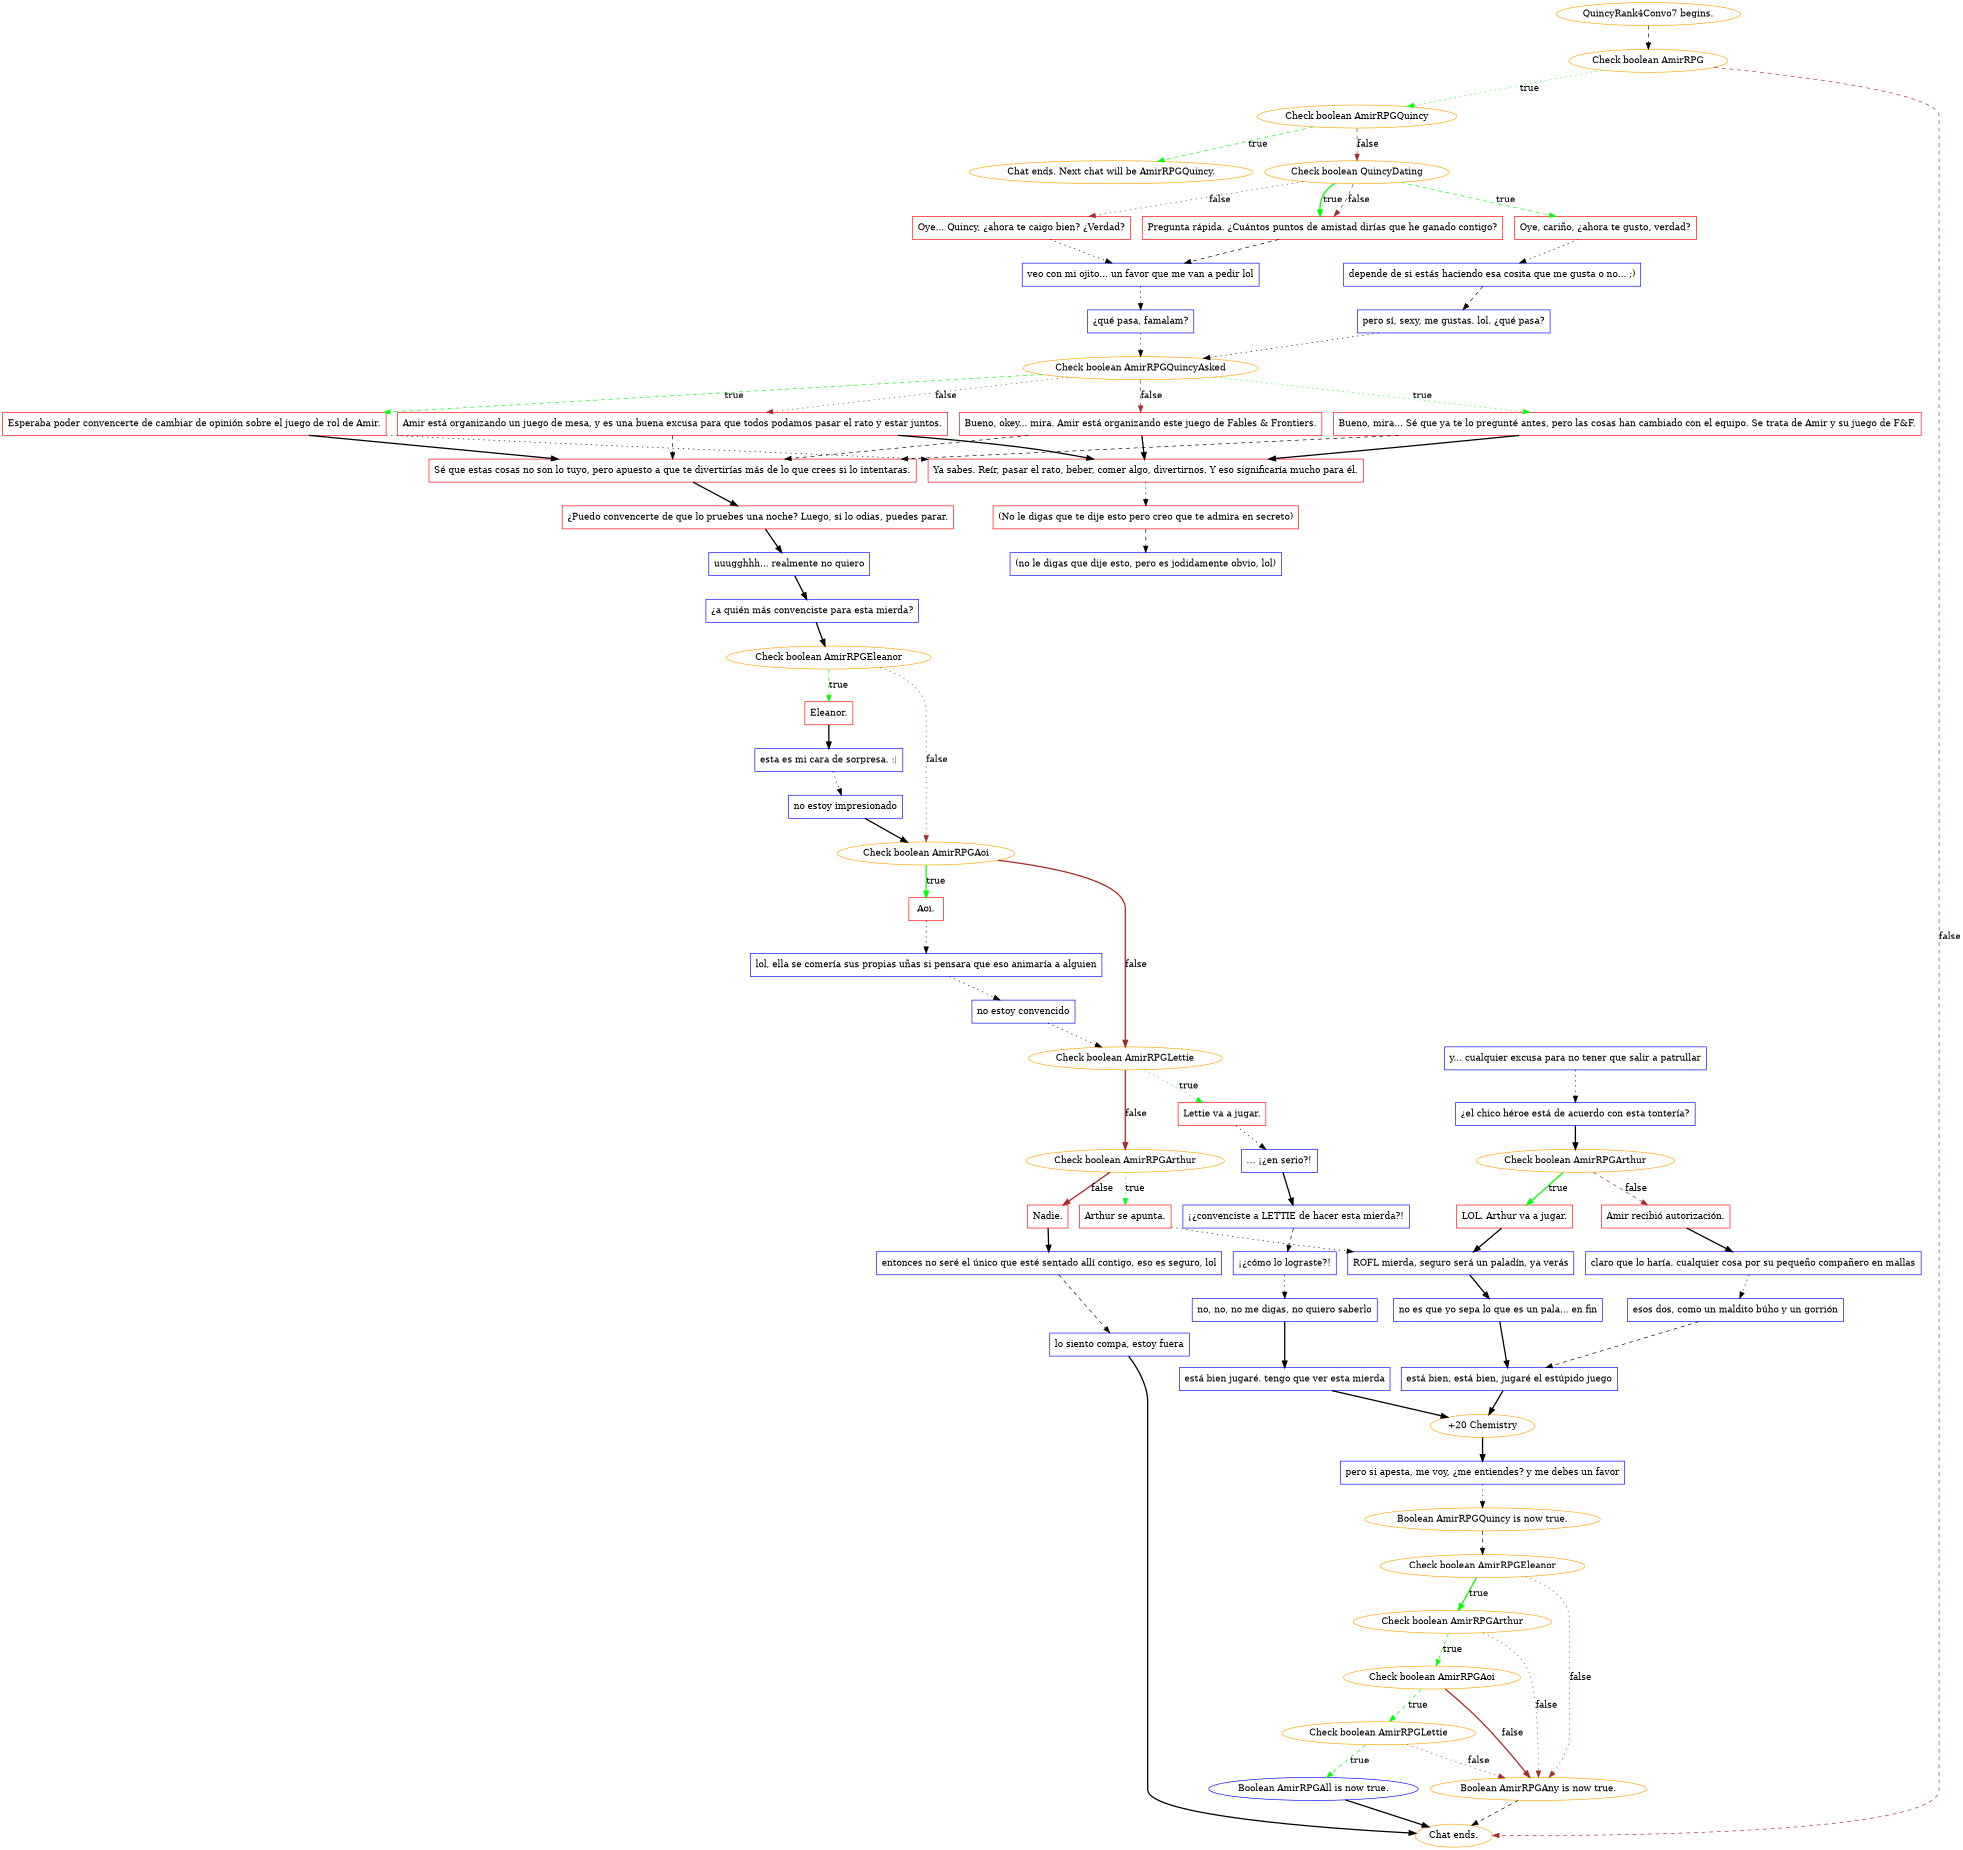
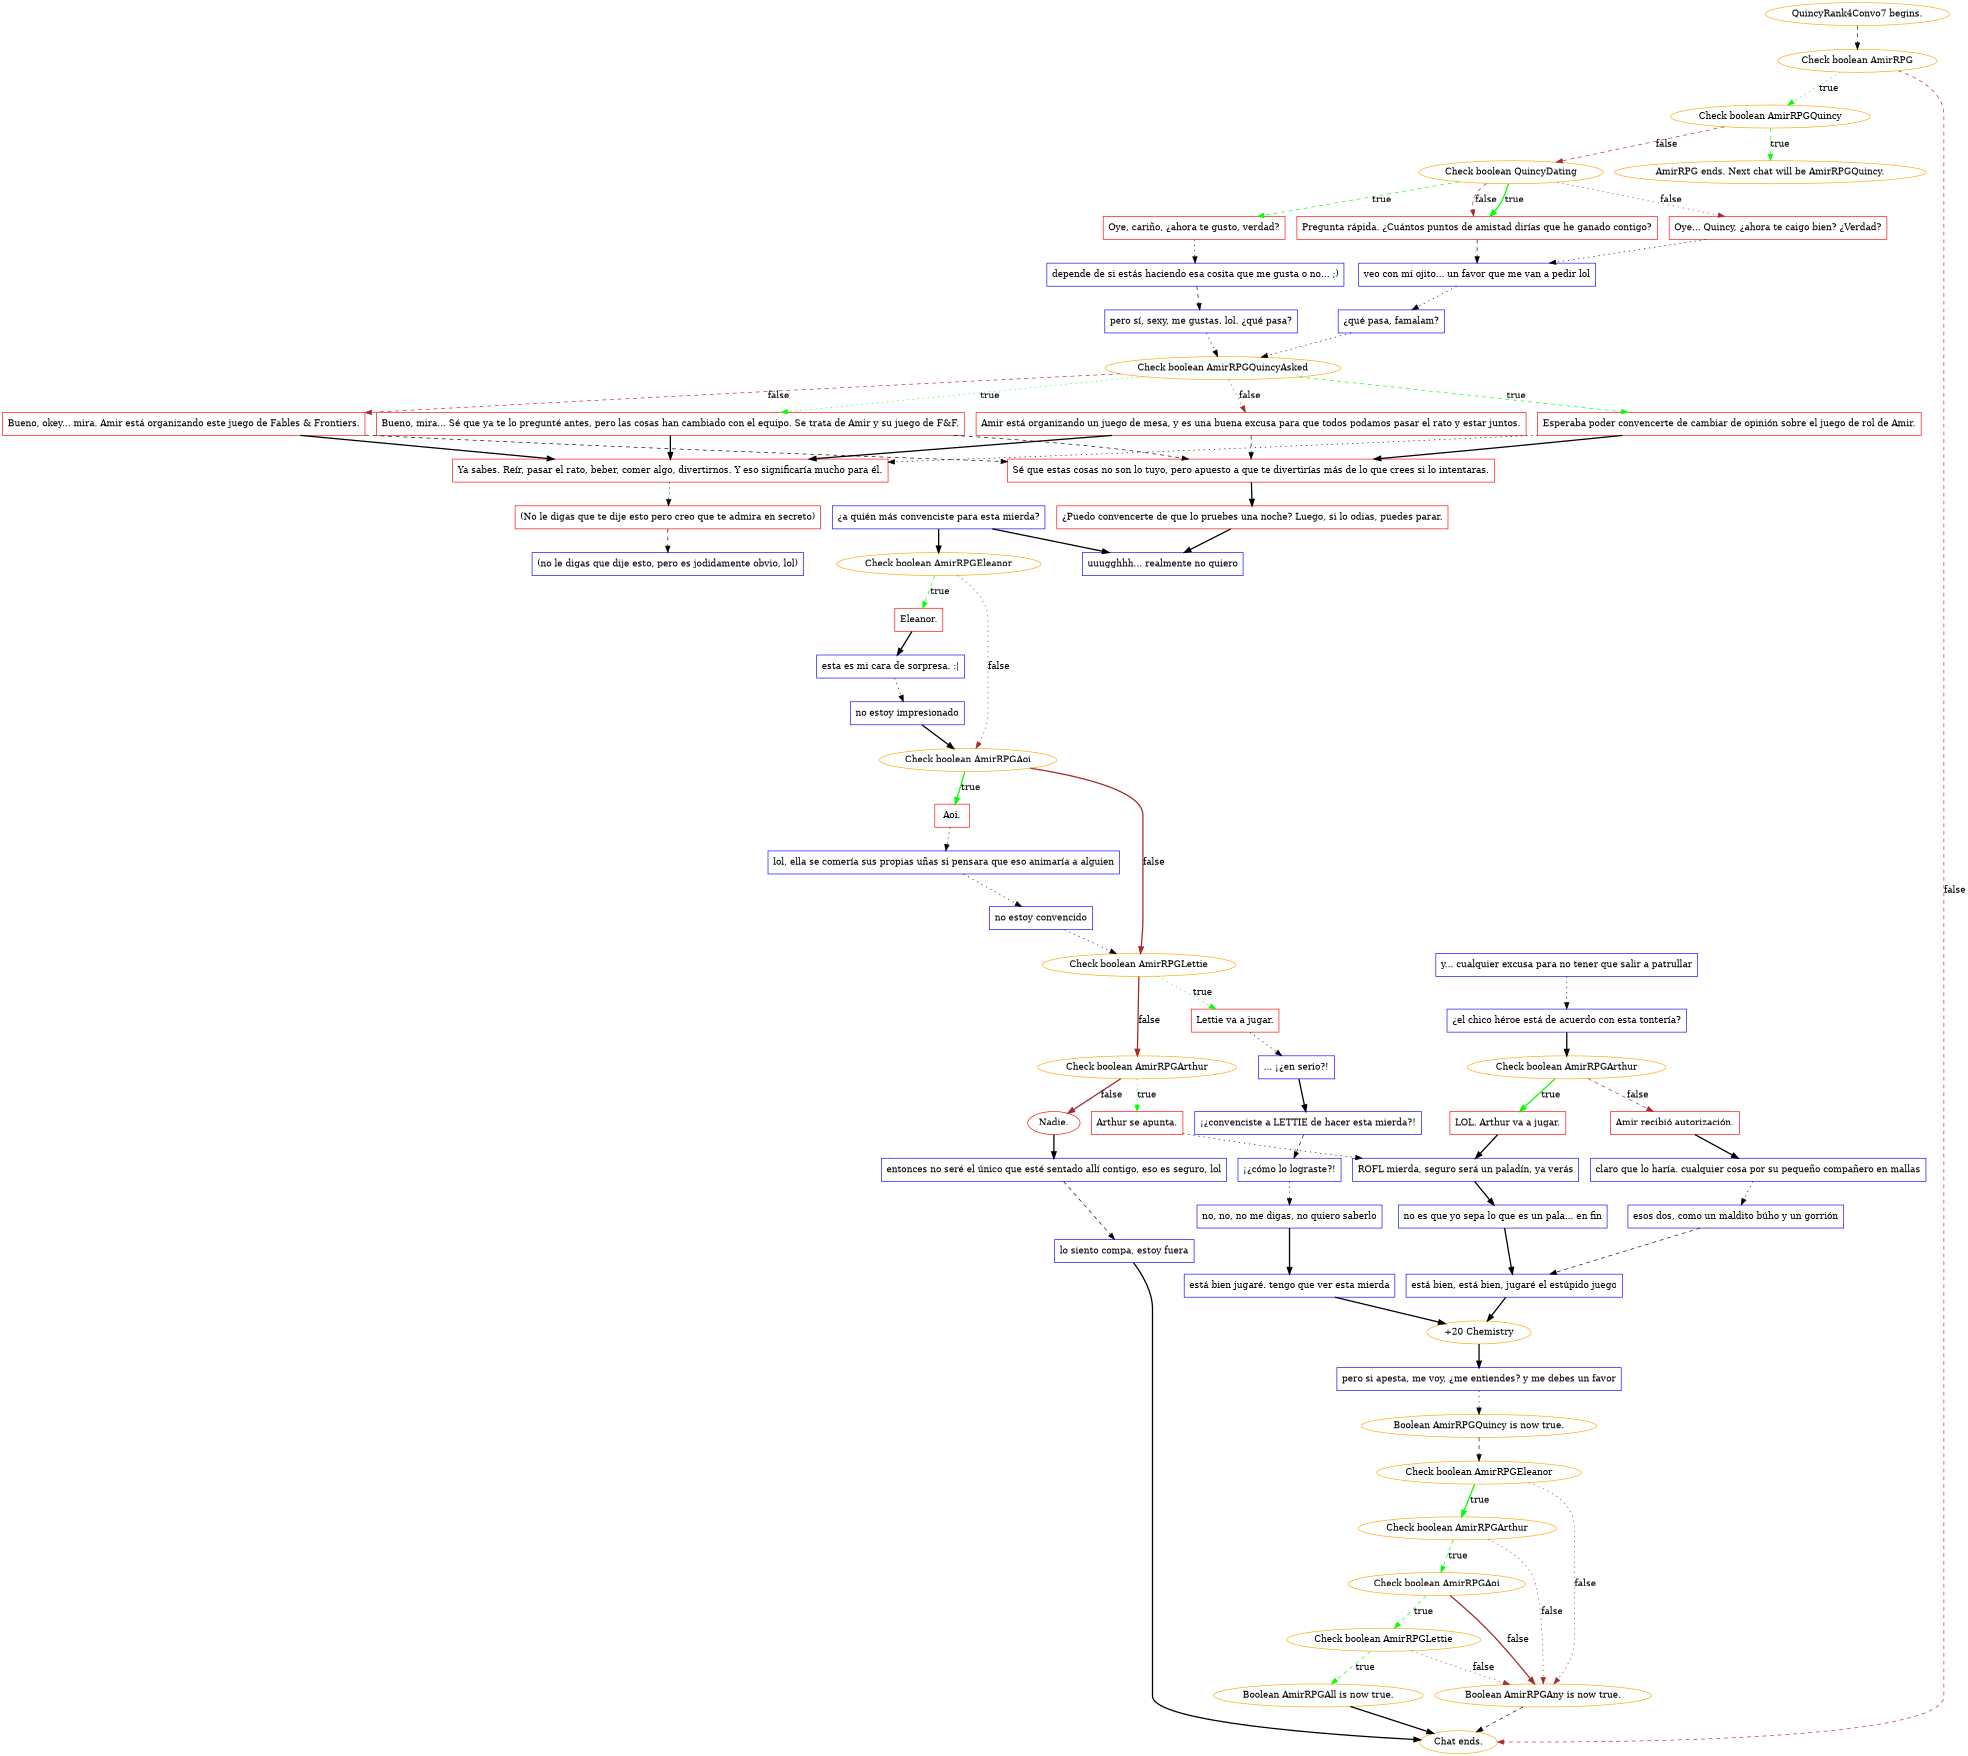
(1111, 172) -> (1770, 172)
(799, 585) -> (1047, 540)
(1048, 1217) -> (1054, 1123)
(1314, 1789) -> (1318, 1695)
